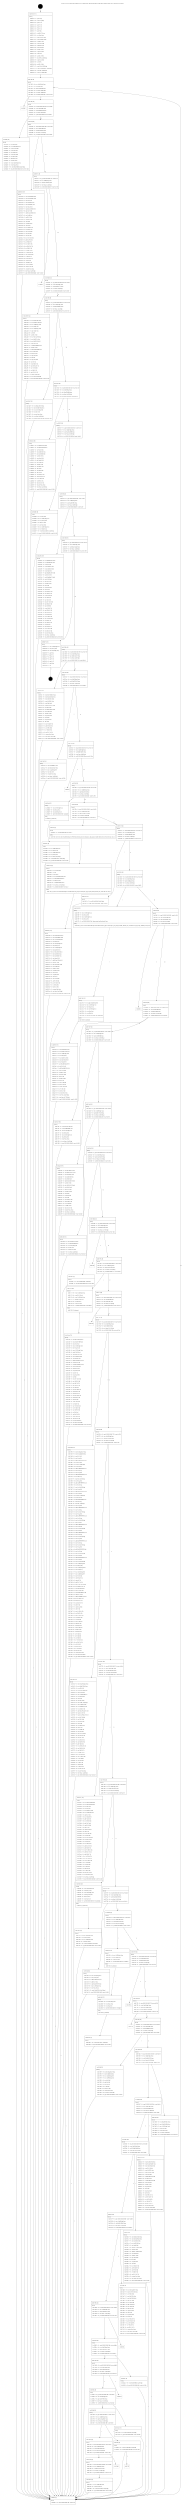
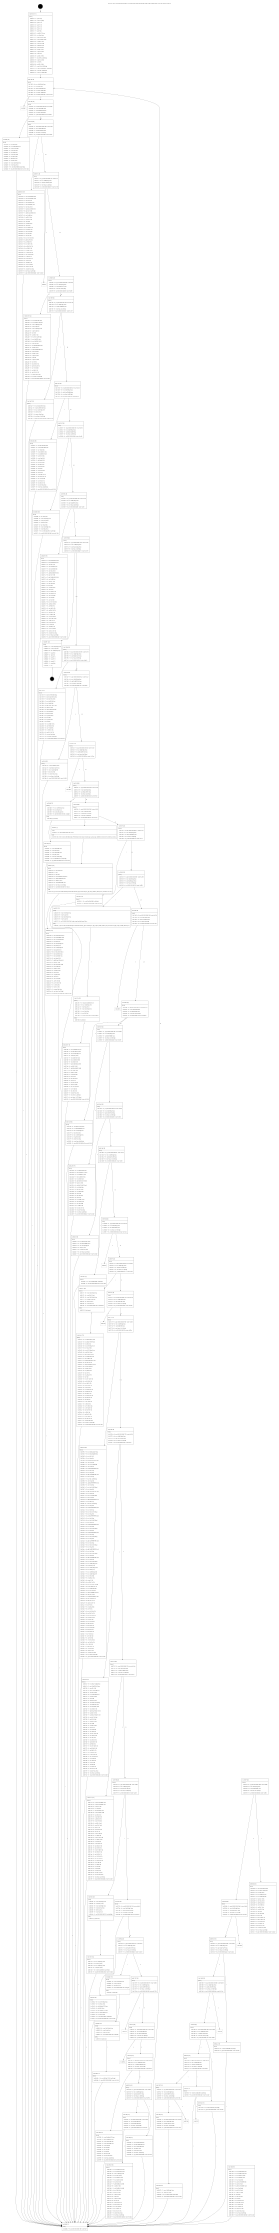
(135, 2146) -> none
